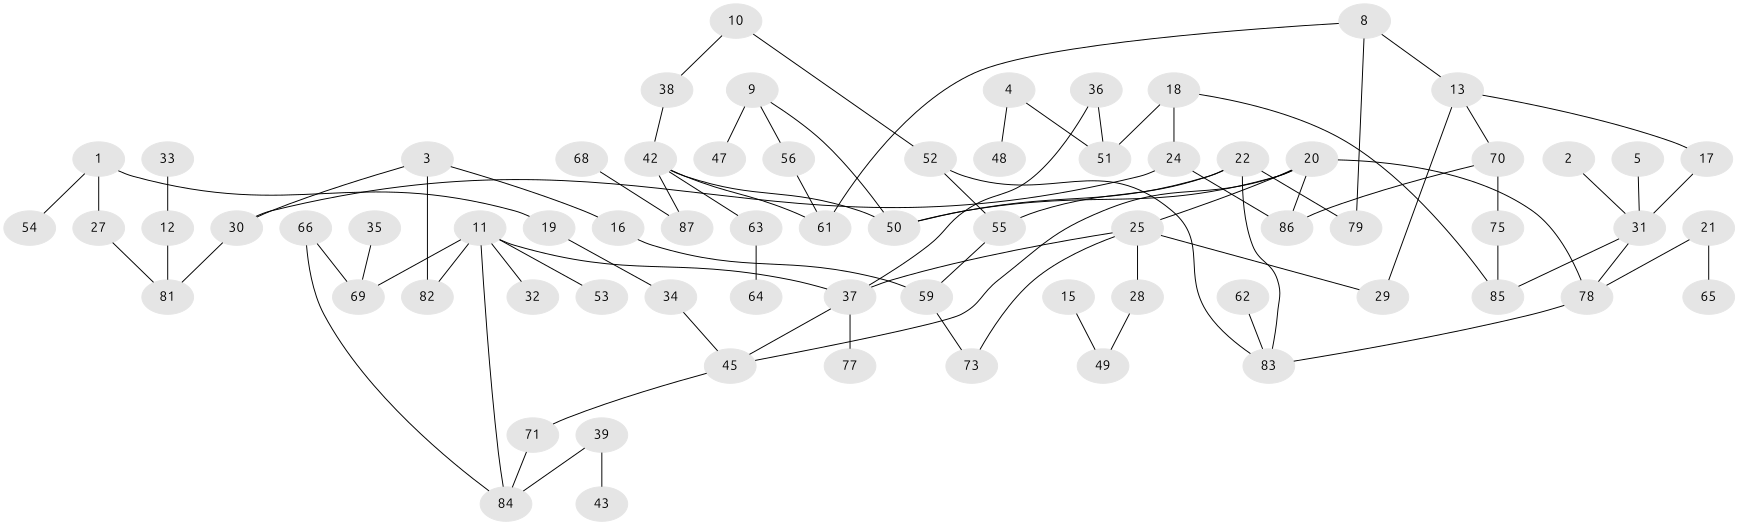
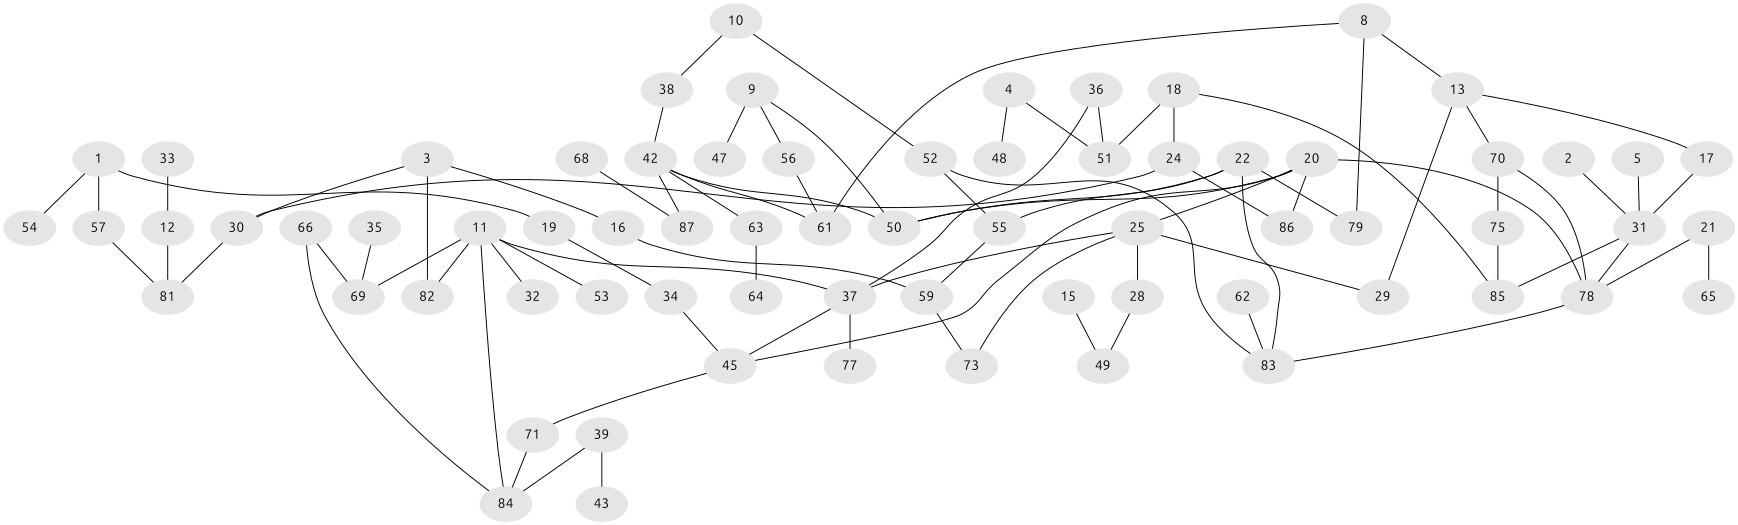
(1390, 188) -> (1567, 215)
(99, 228) -> (99, 228)
